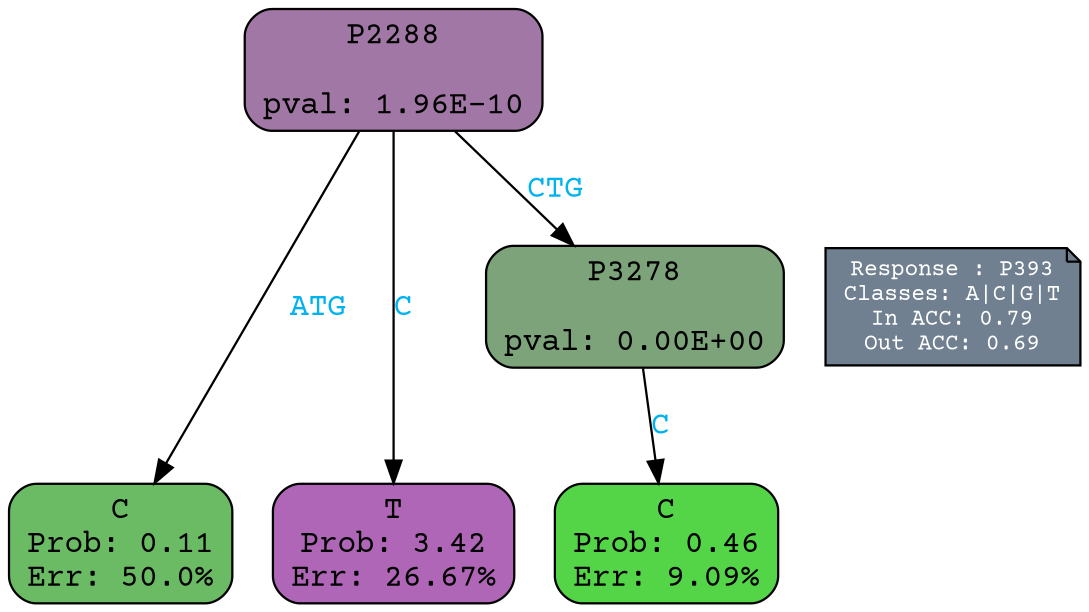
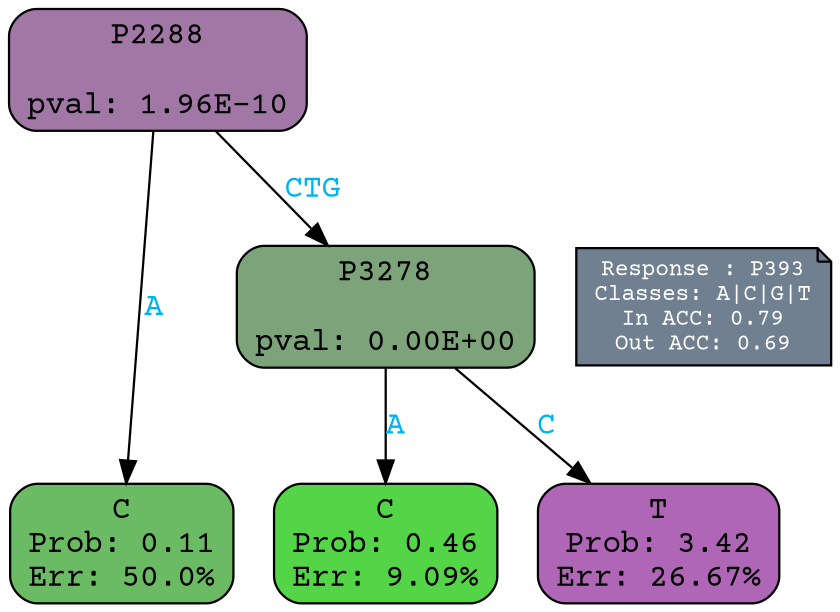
(394, 296) -> (514, 418)
(318, 307) -> (155, 307)
(661, 425) -> (396, 425)
